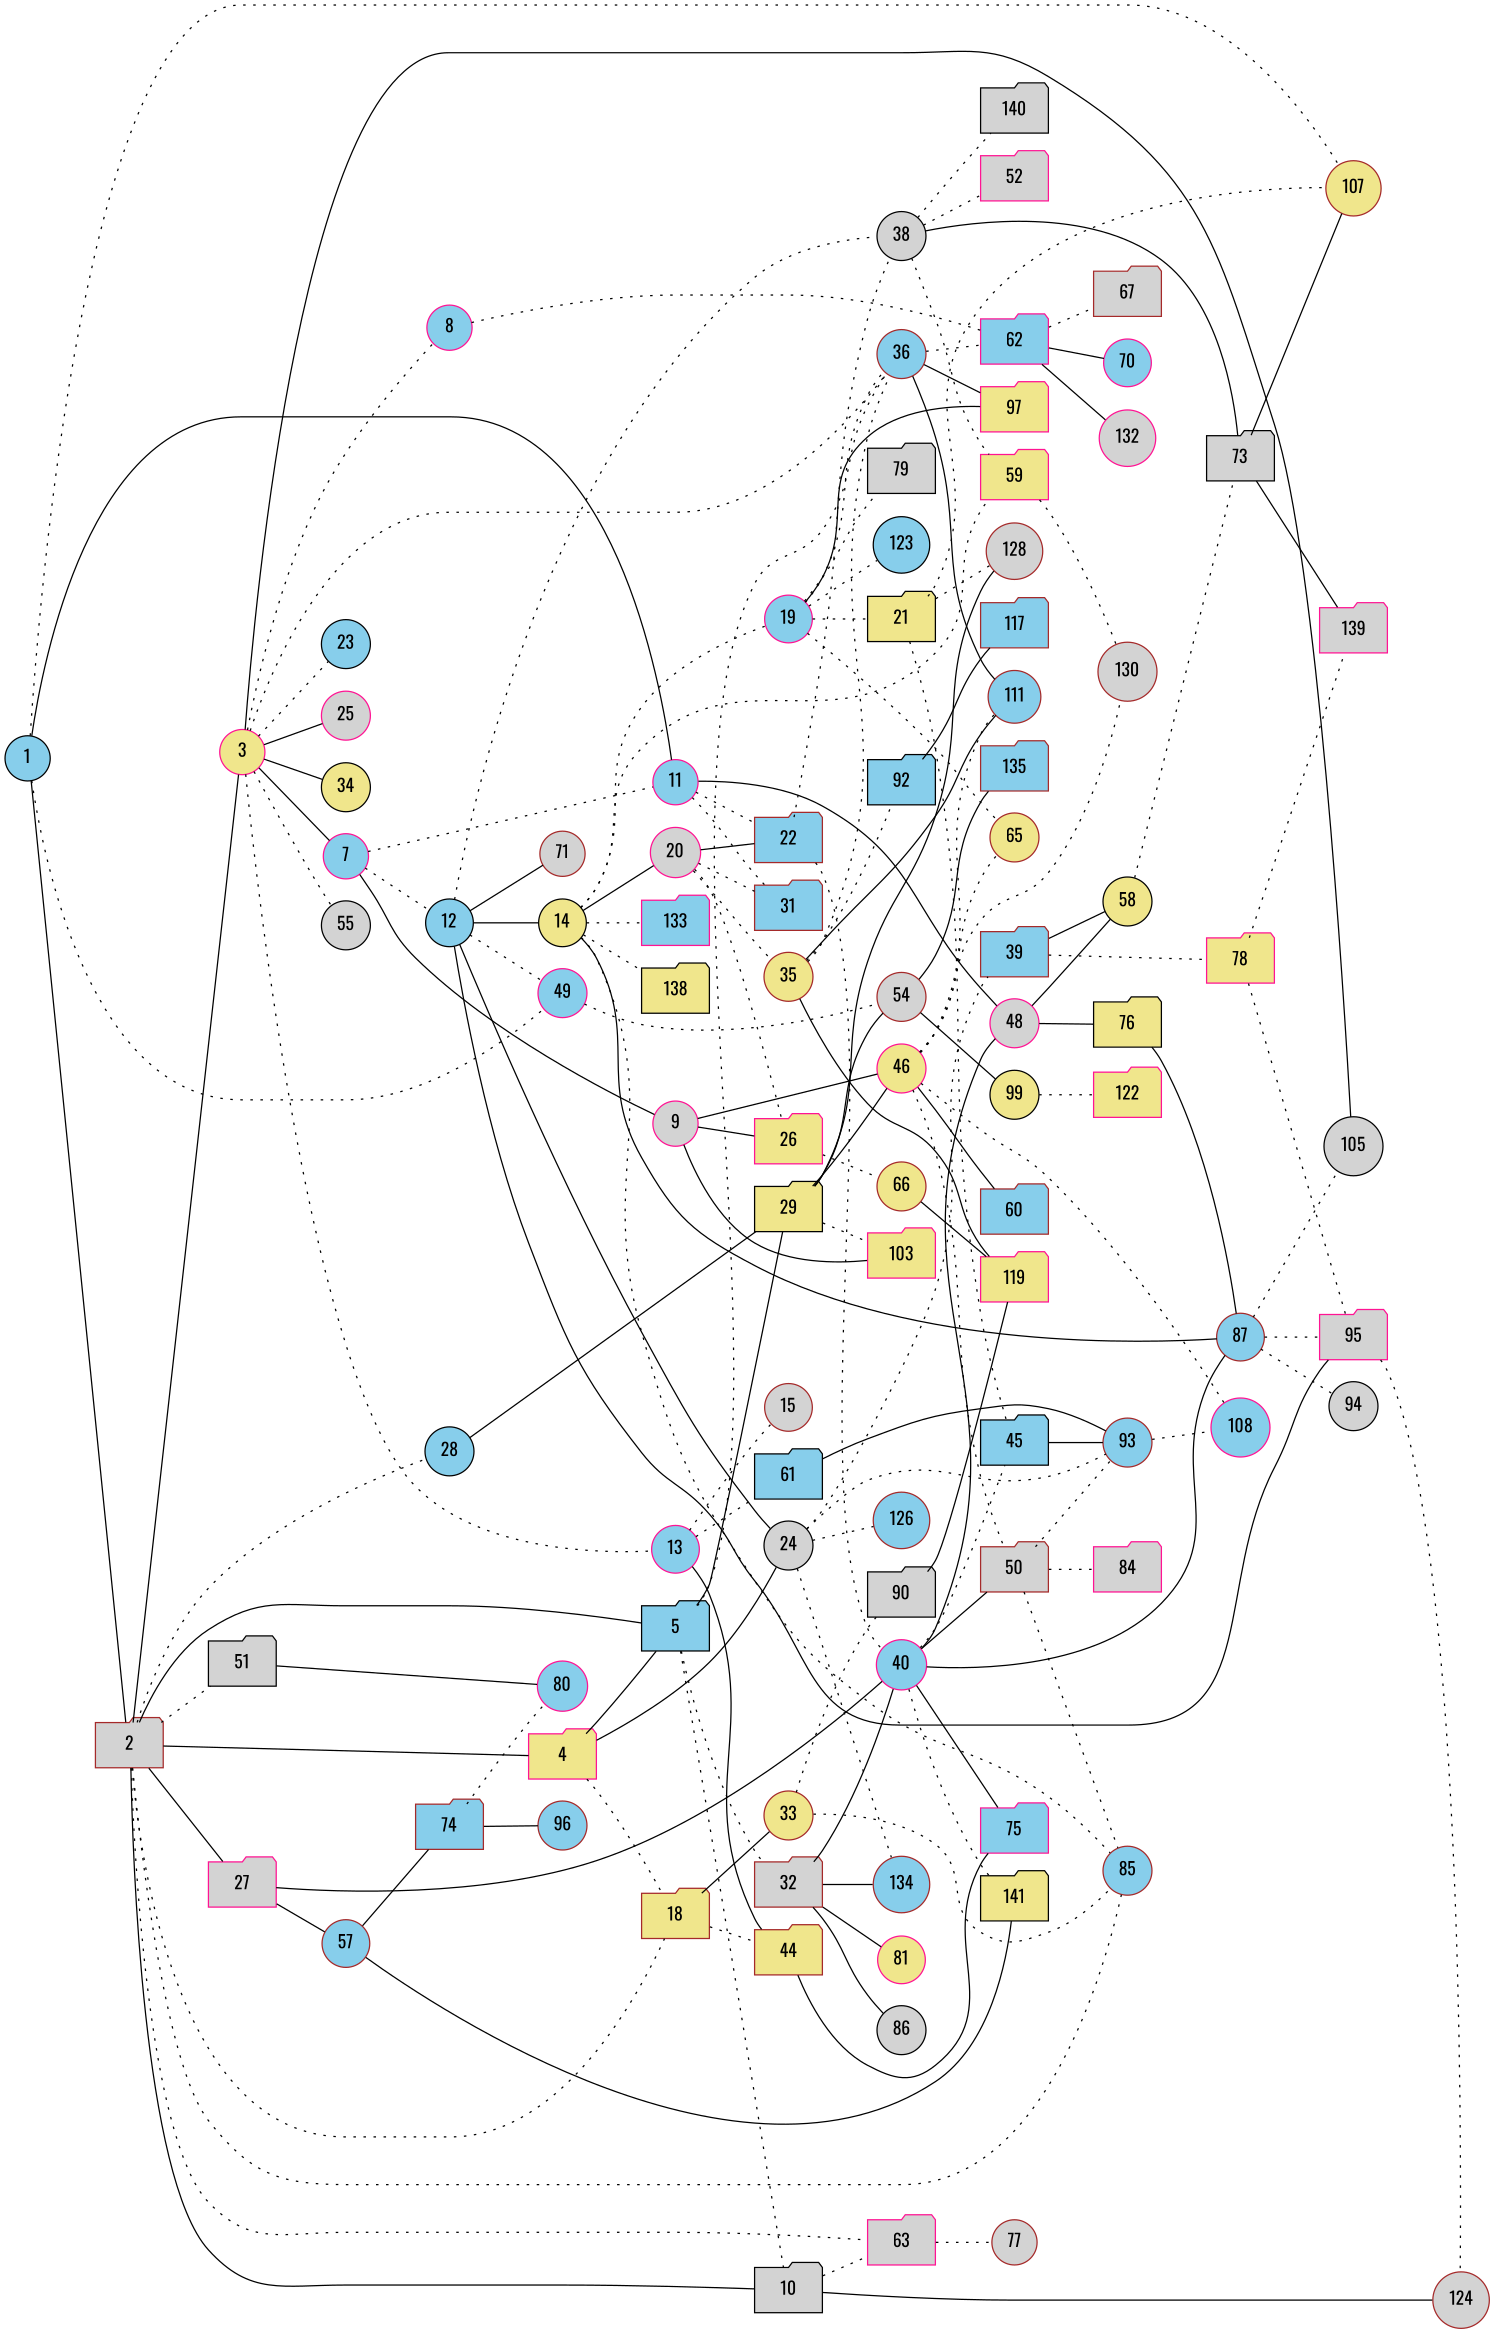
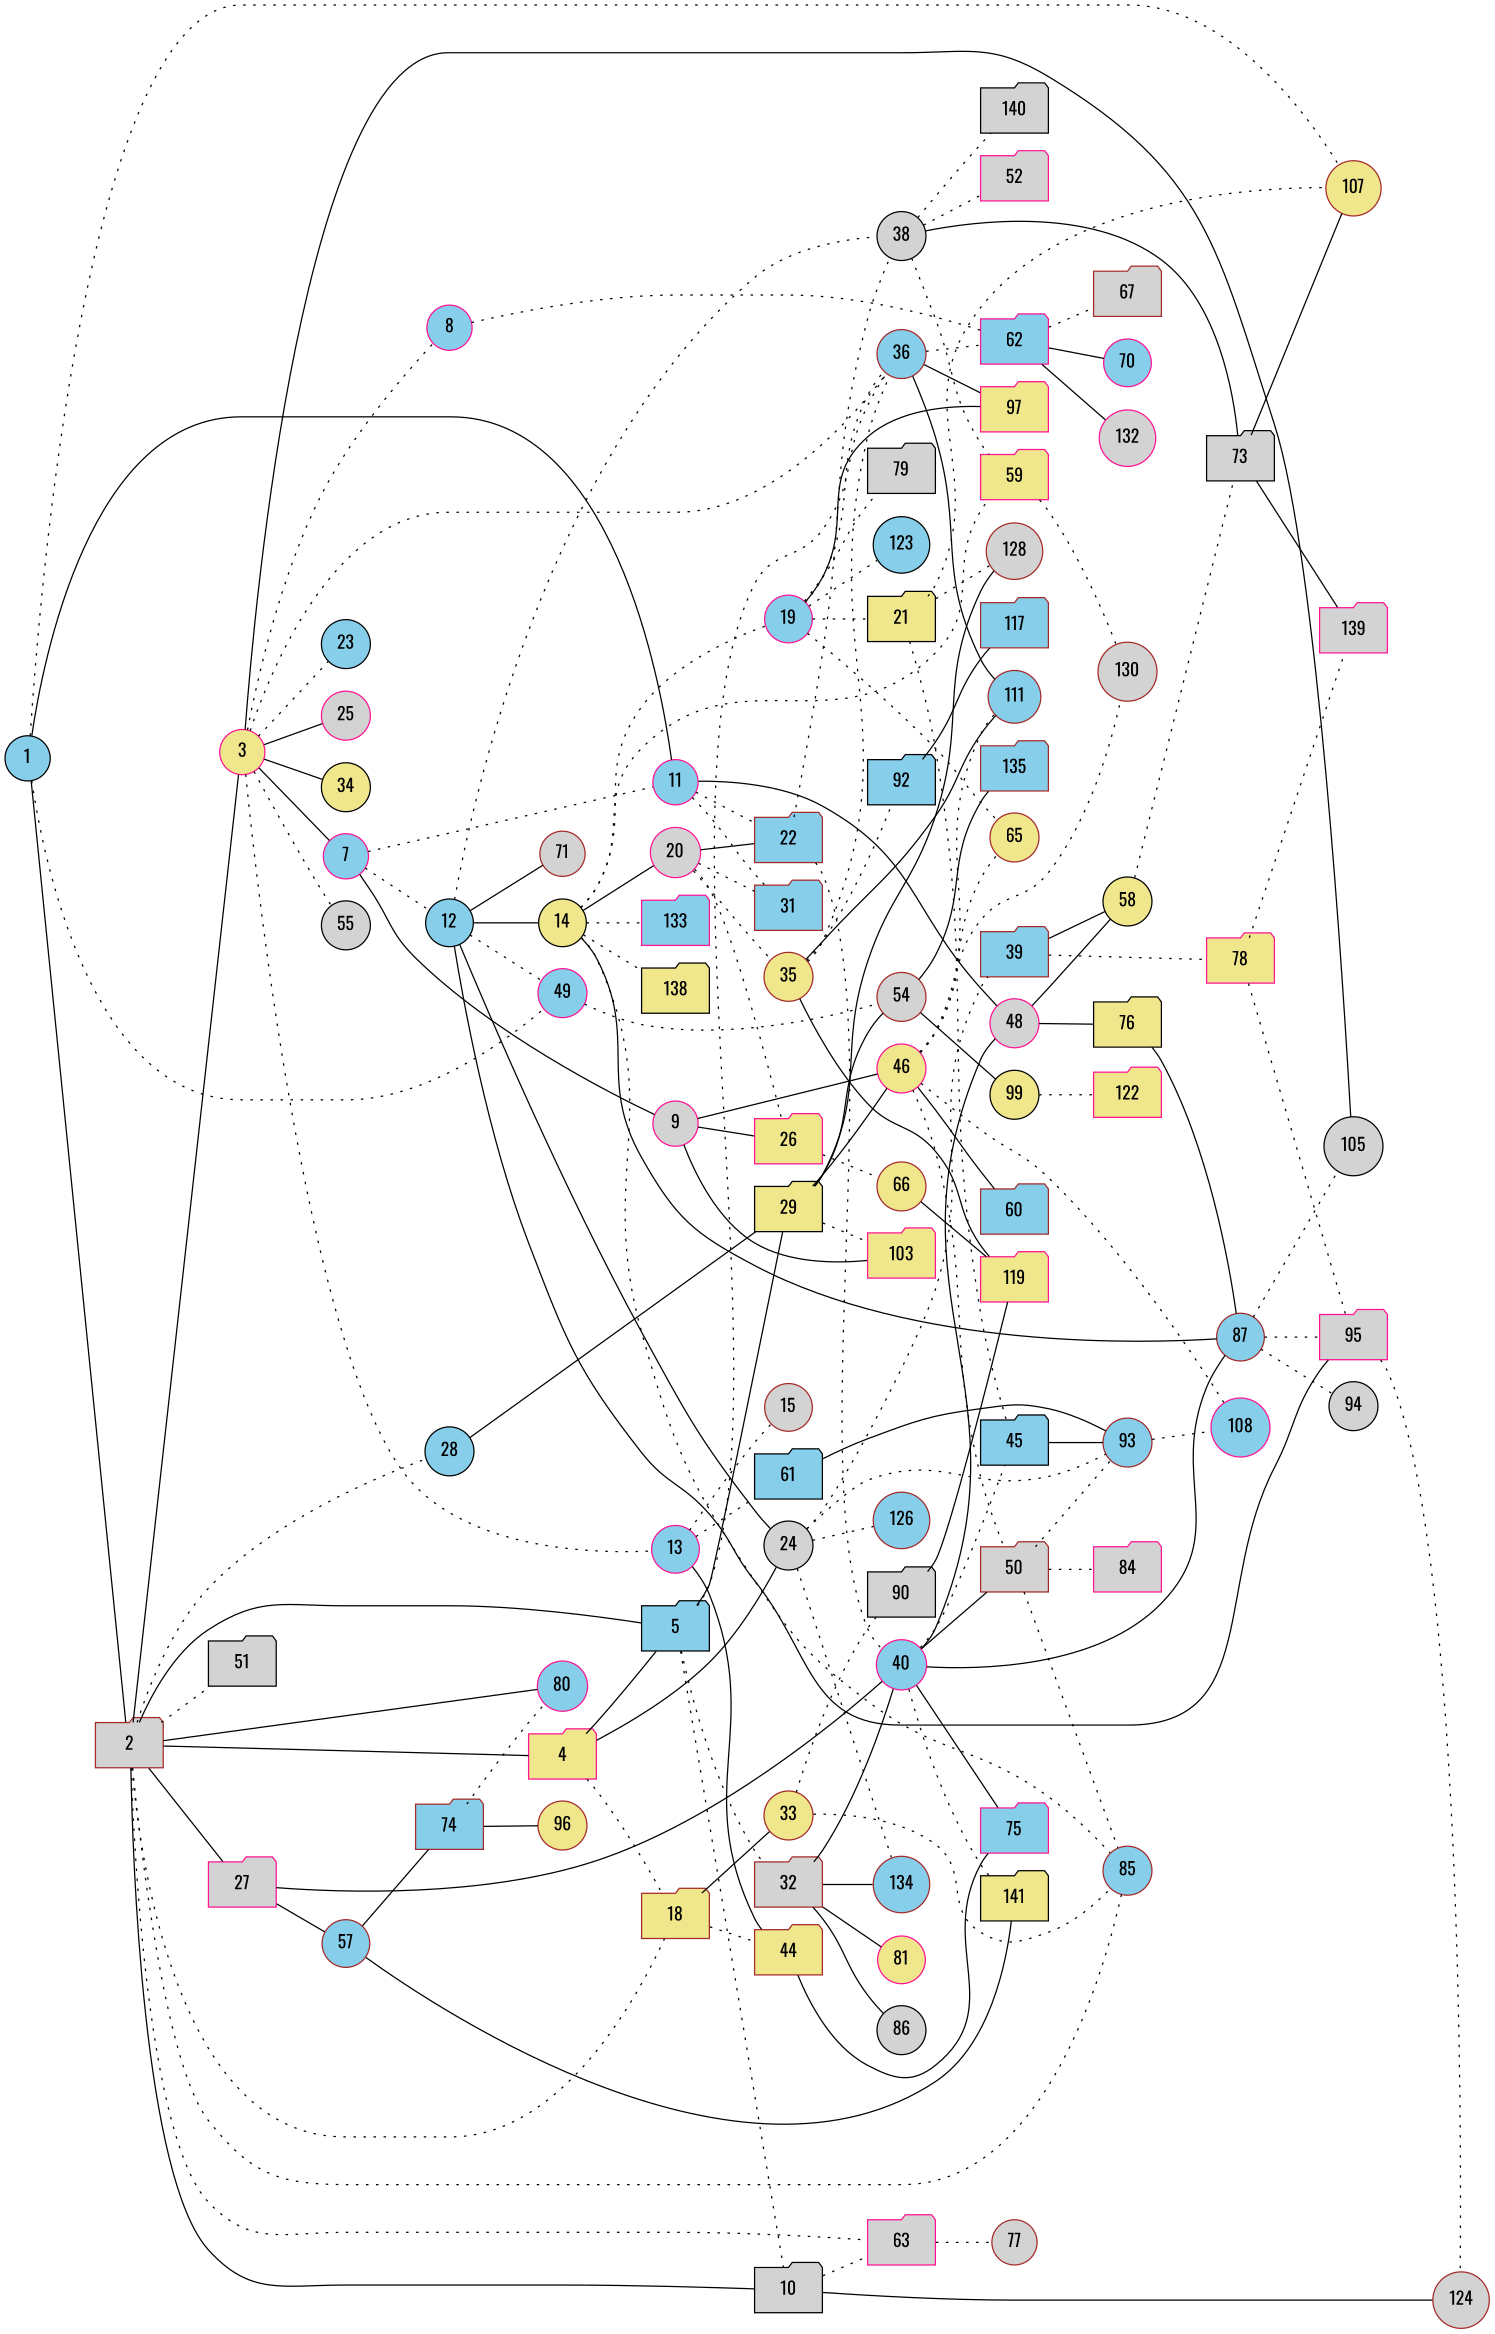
(407, 1675) -> (350, 1715)
(562, 1826) -> (562, 1826)
